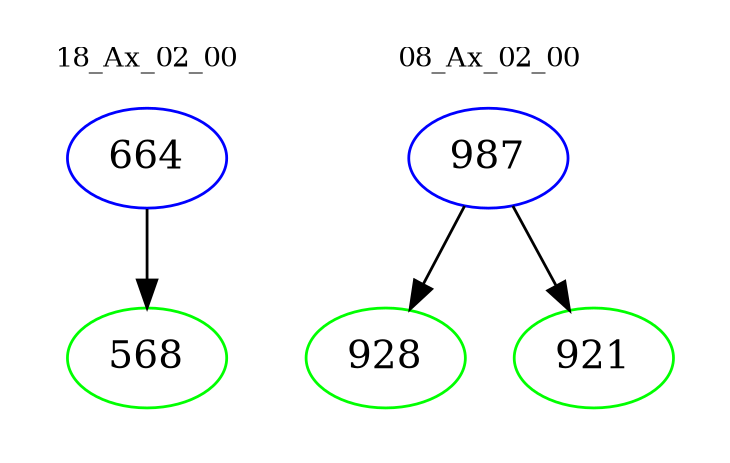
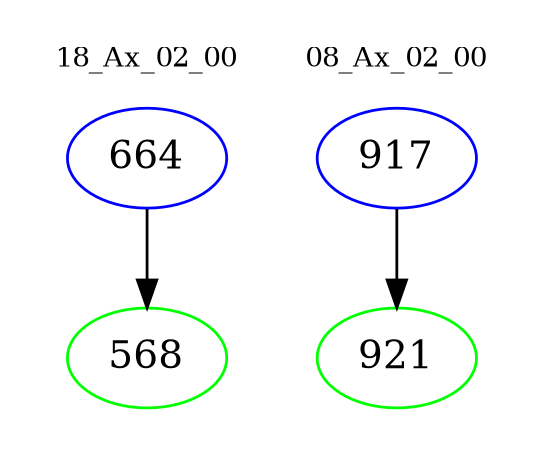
(488, 158) -> (397, 158)
(386, 358) -> none
